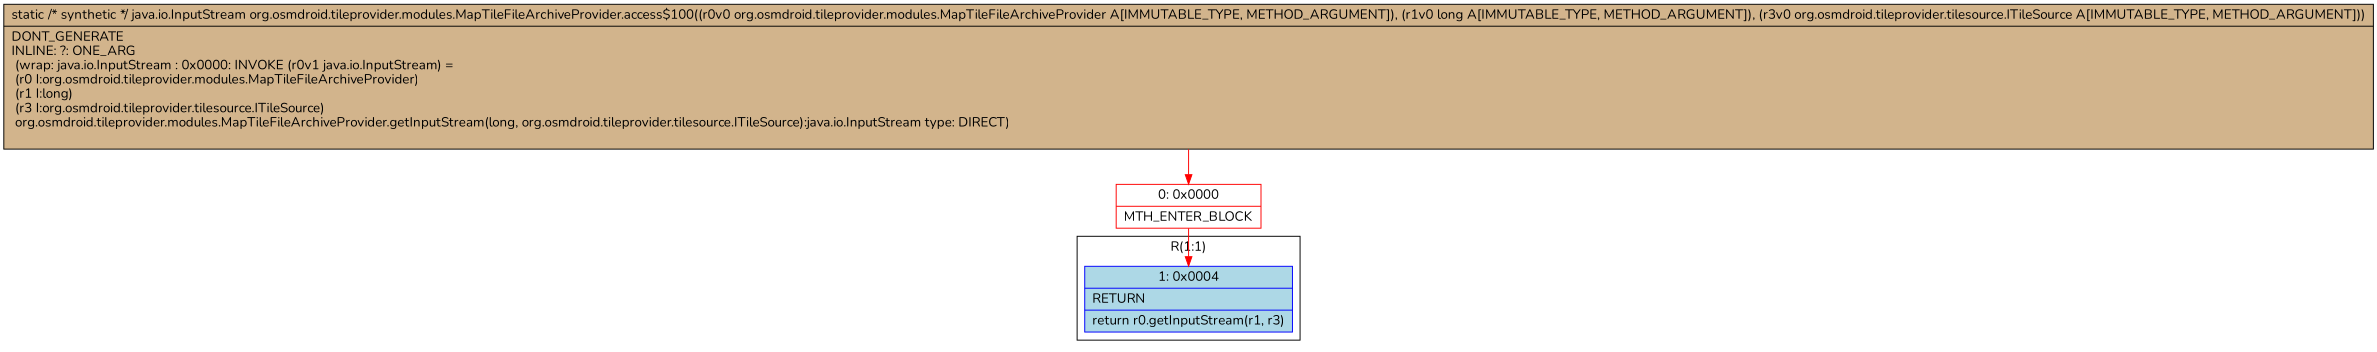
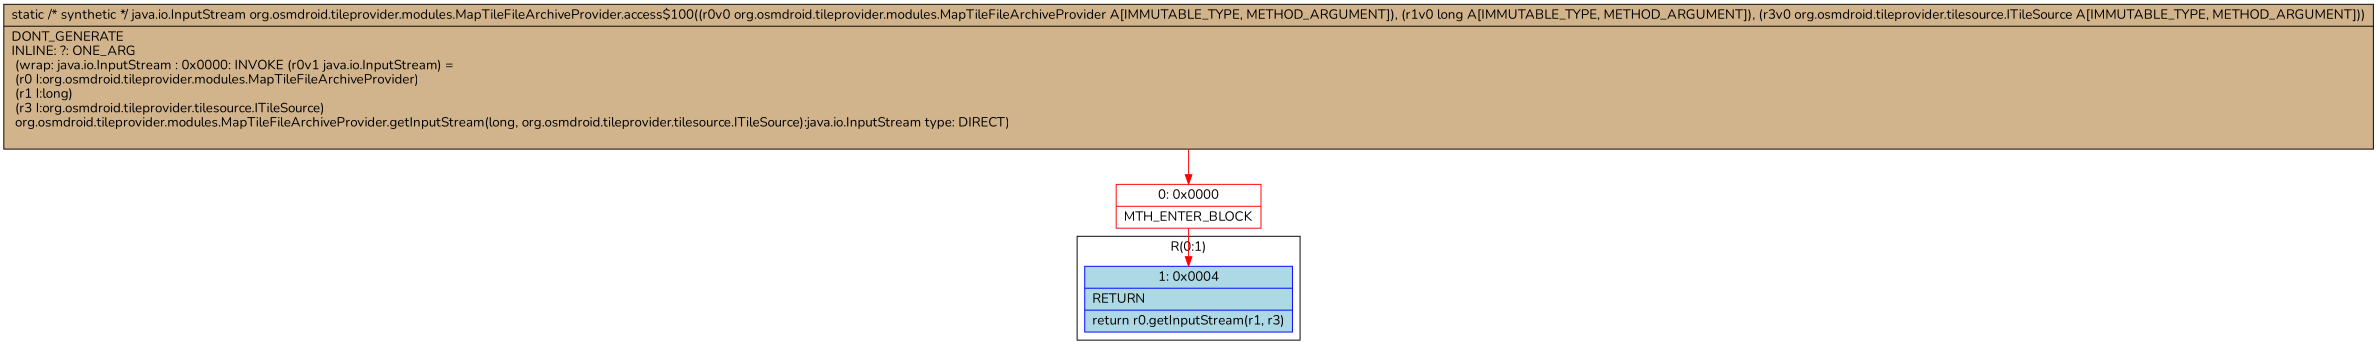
(1189, 247) -> (1189, 247)
